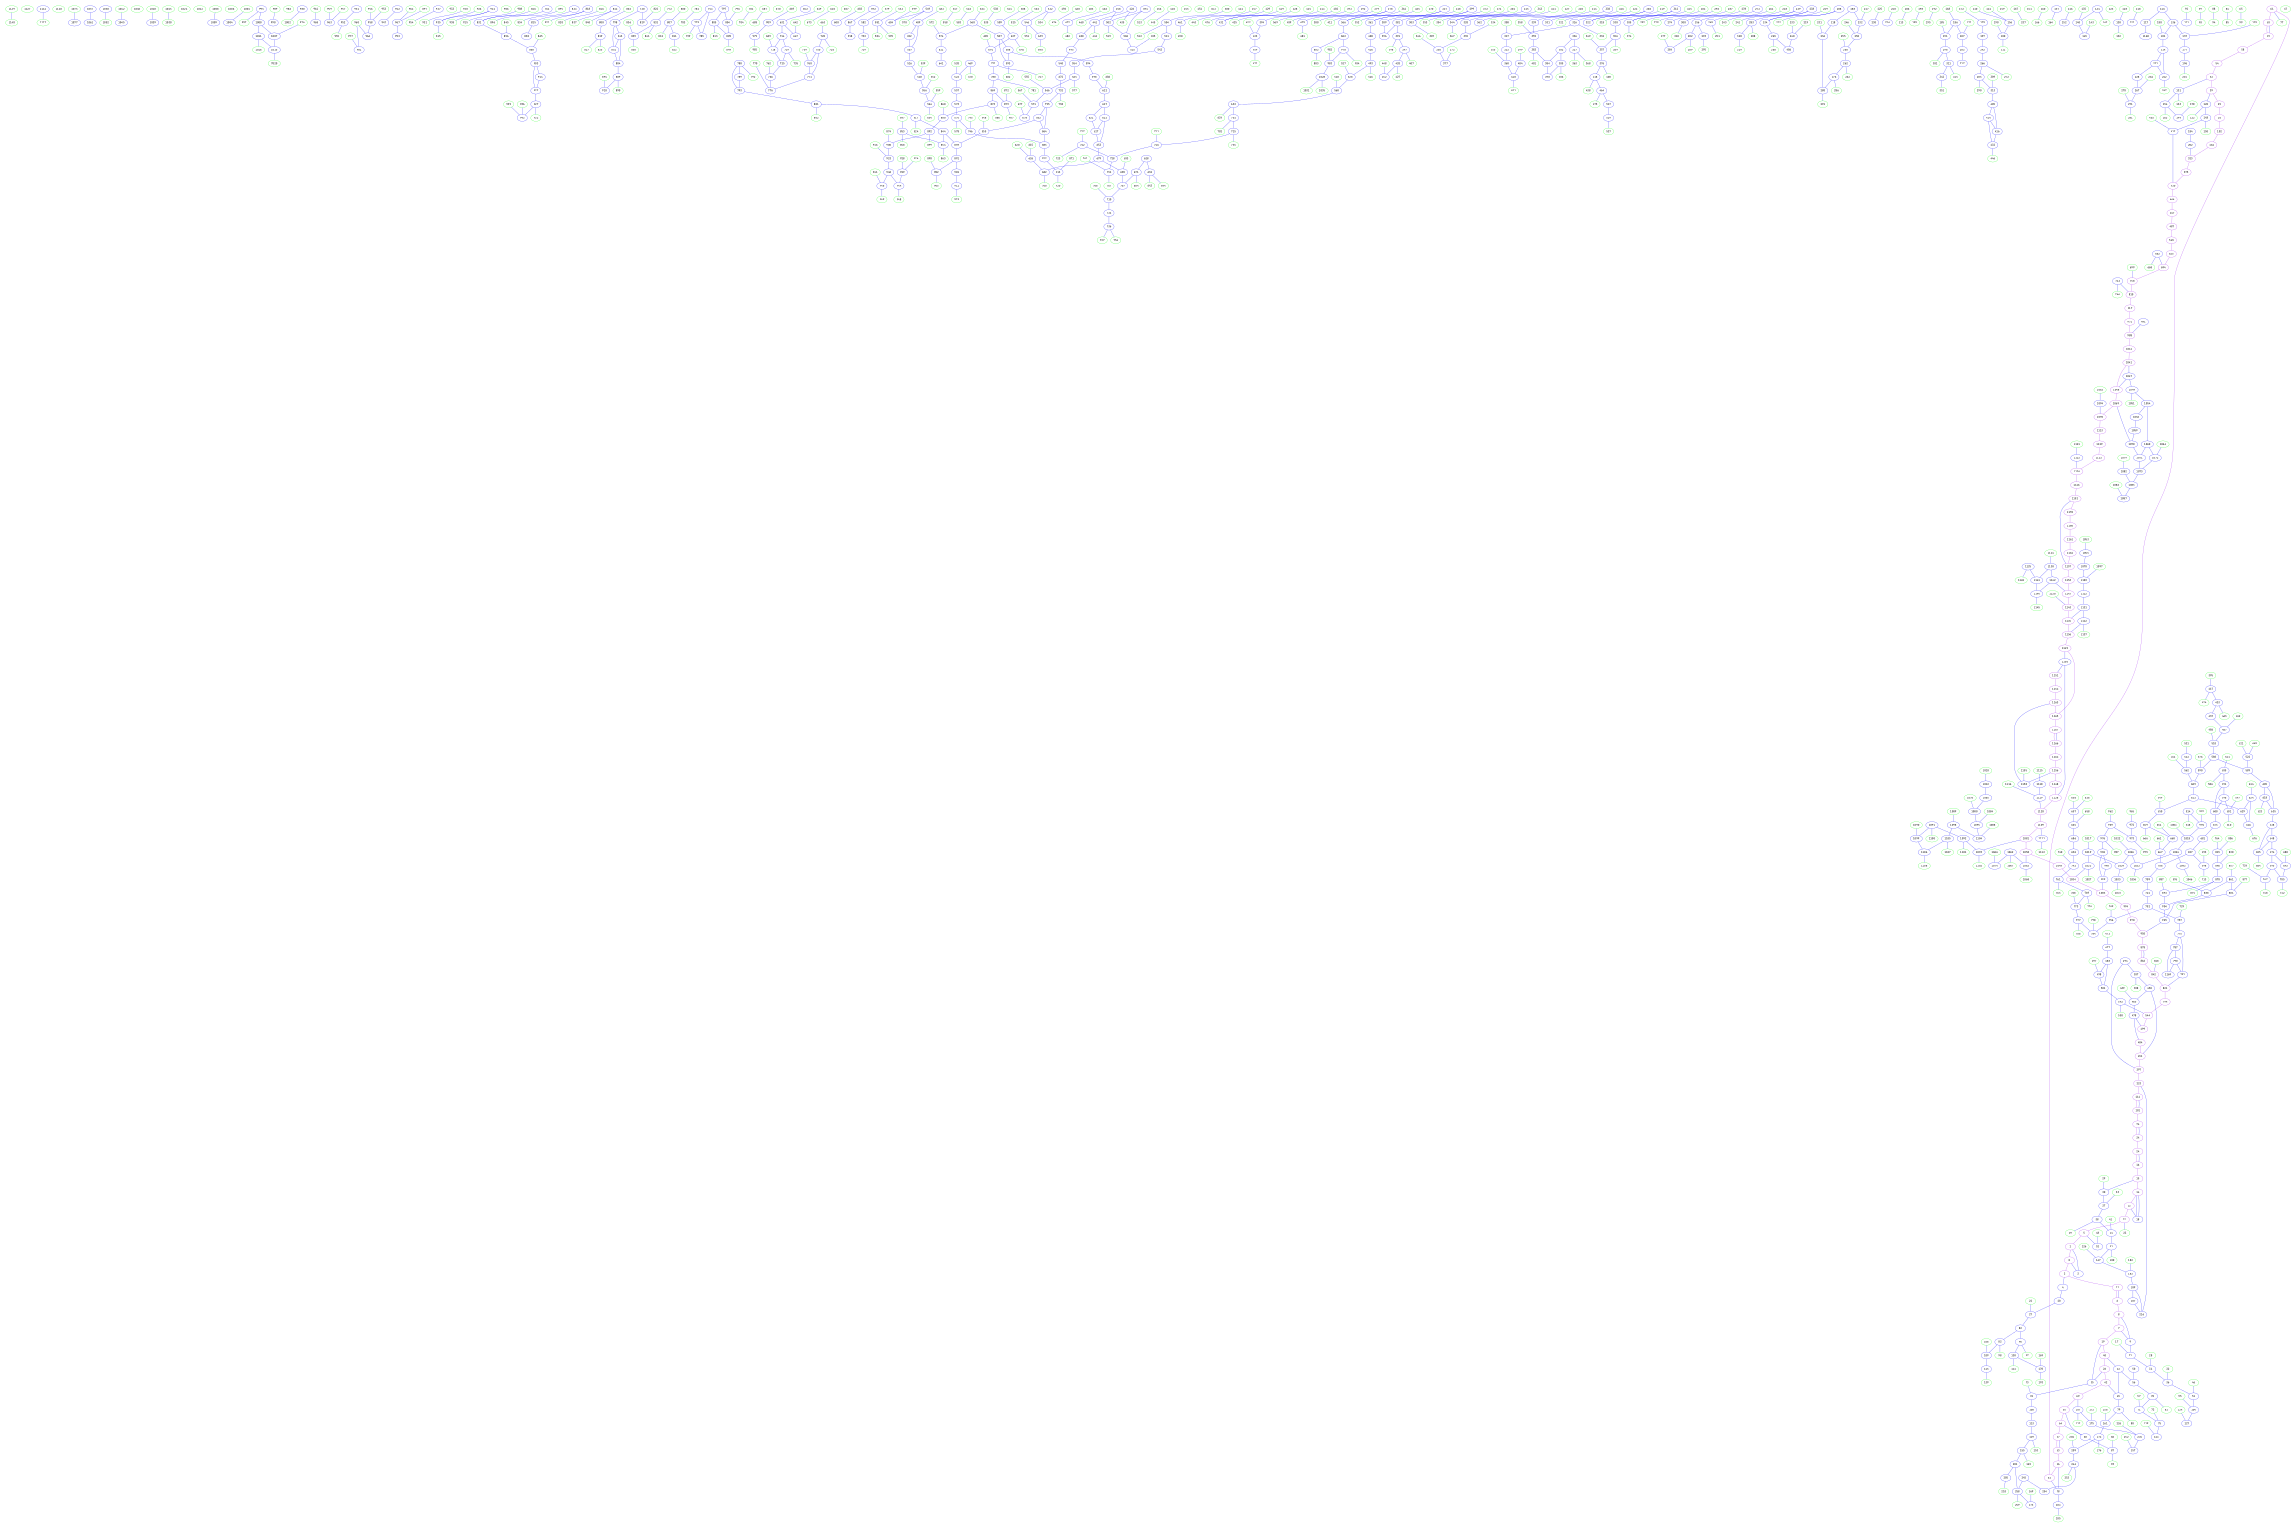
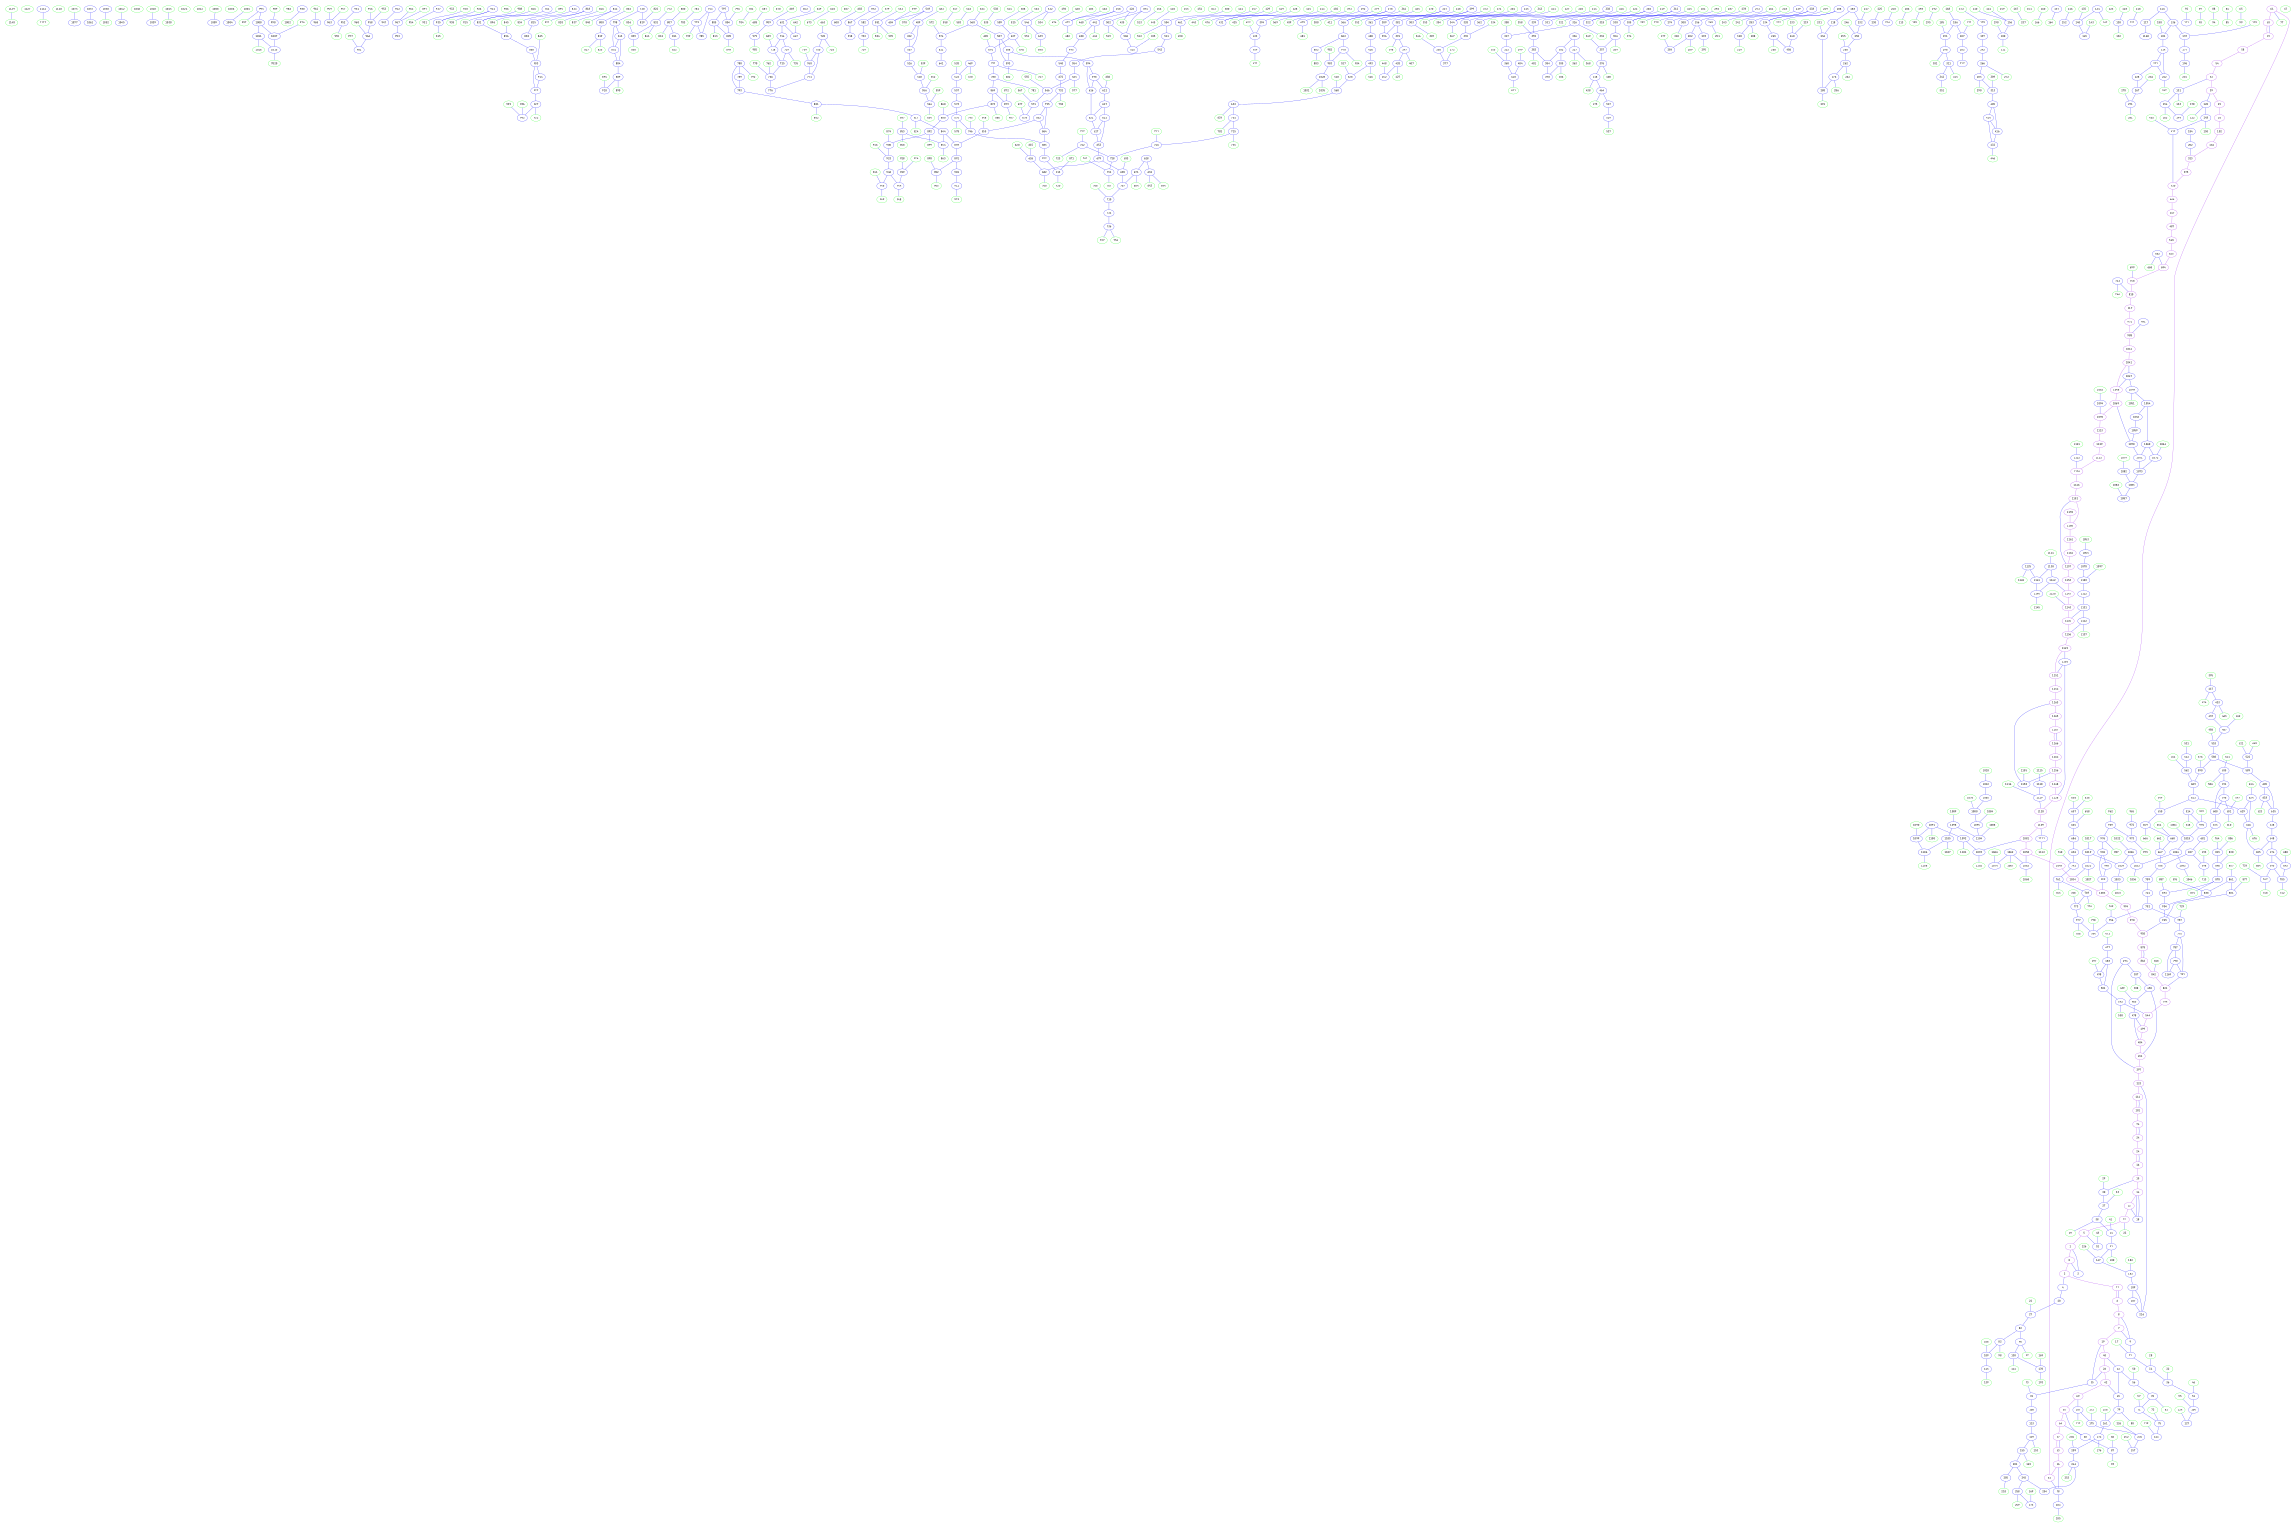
(1114, 14) -> (1093, 16)
(1754, 16) -> none
(358, 36) -> (363, 43)
(536, 43) -> (539, 50)
(762, 77) -> (763, 70)
none -> (1091, 91)
(2072, 505) -> (2078, 513)
(2075, 684) -> (2056, 661)
(2264, 838) -> (2247, 841)
none -> (2141, 1036)
(2134, 1369) -> (2134, 1369)
(2016, 1478) -> (2019, 1471)
